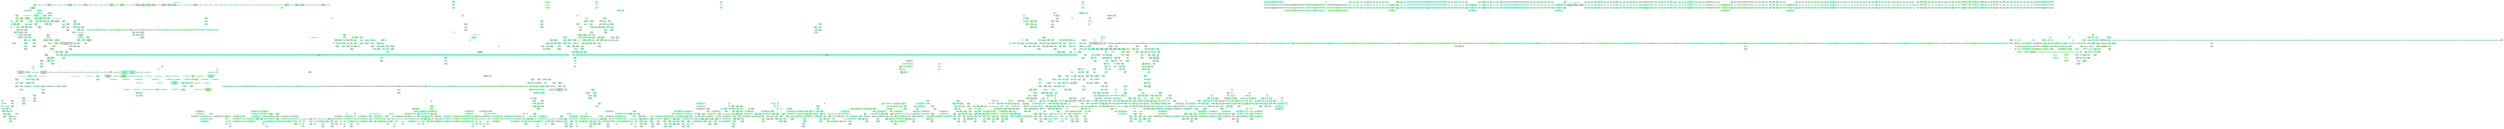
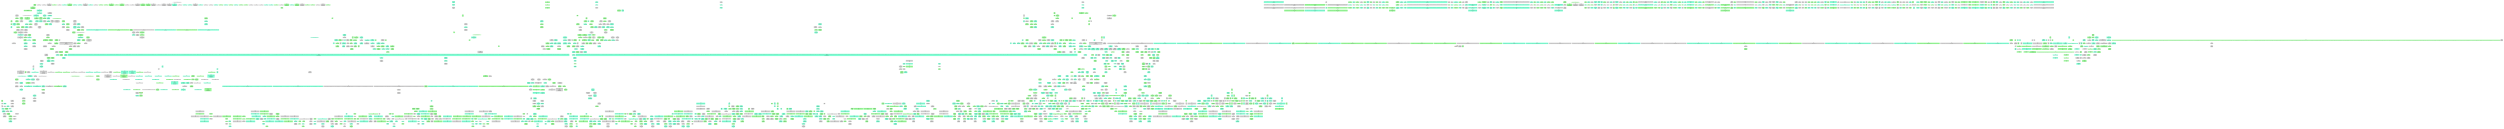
(1392, 5) -> none
